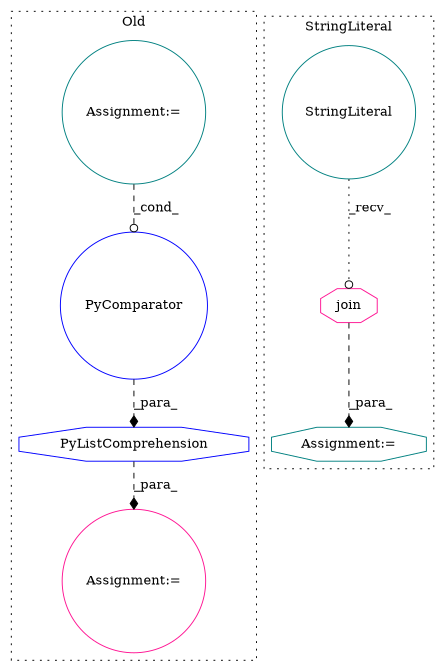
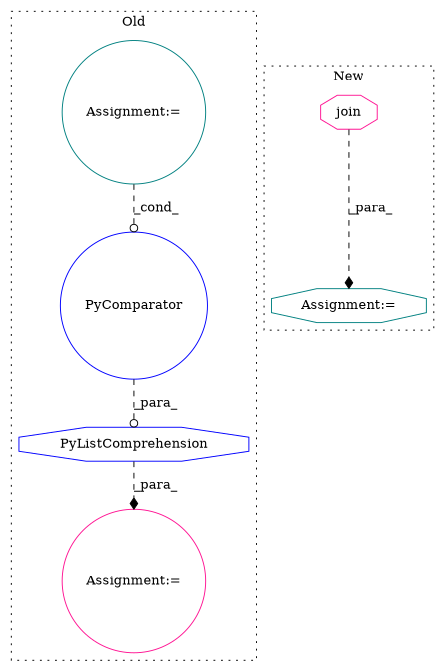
(349, 27) -> (349, 77)
(349, 112) -> none
(134, 397) -> (134, 399)
